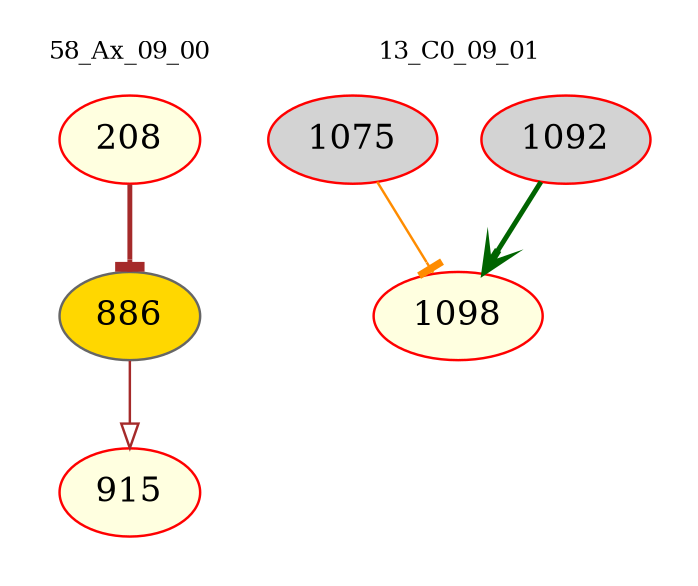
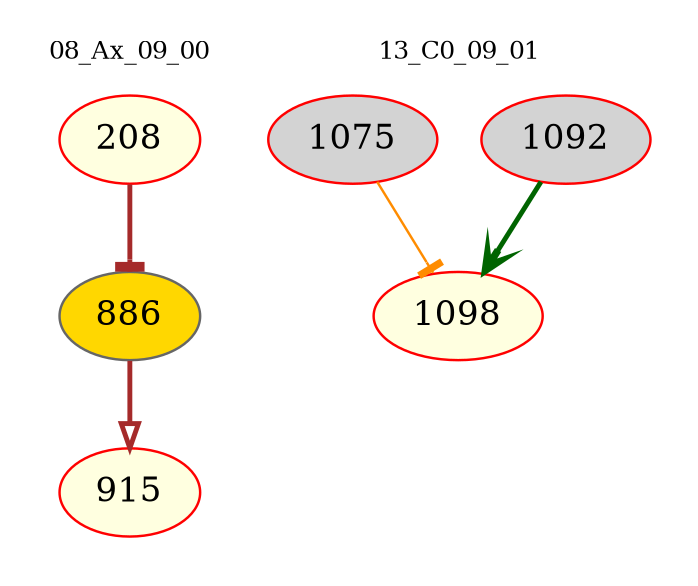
(130, 53) -> (130, 53)
(130, 392) -> (130, 392)
